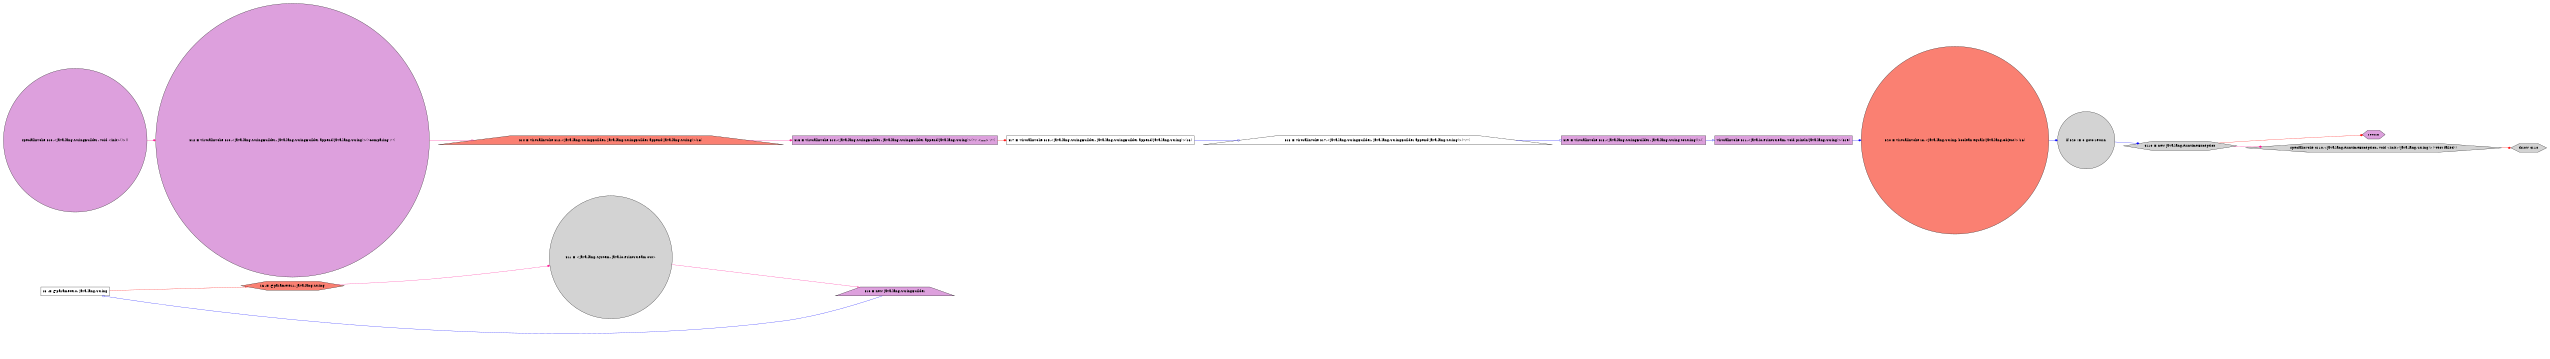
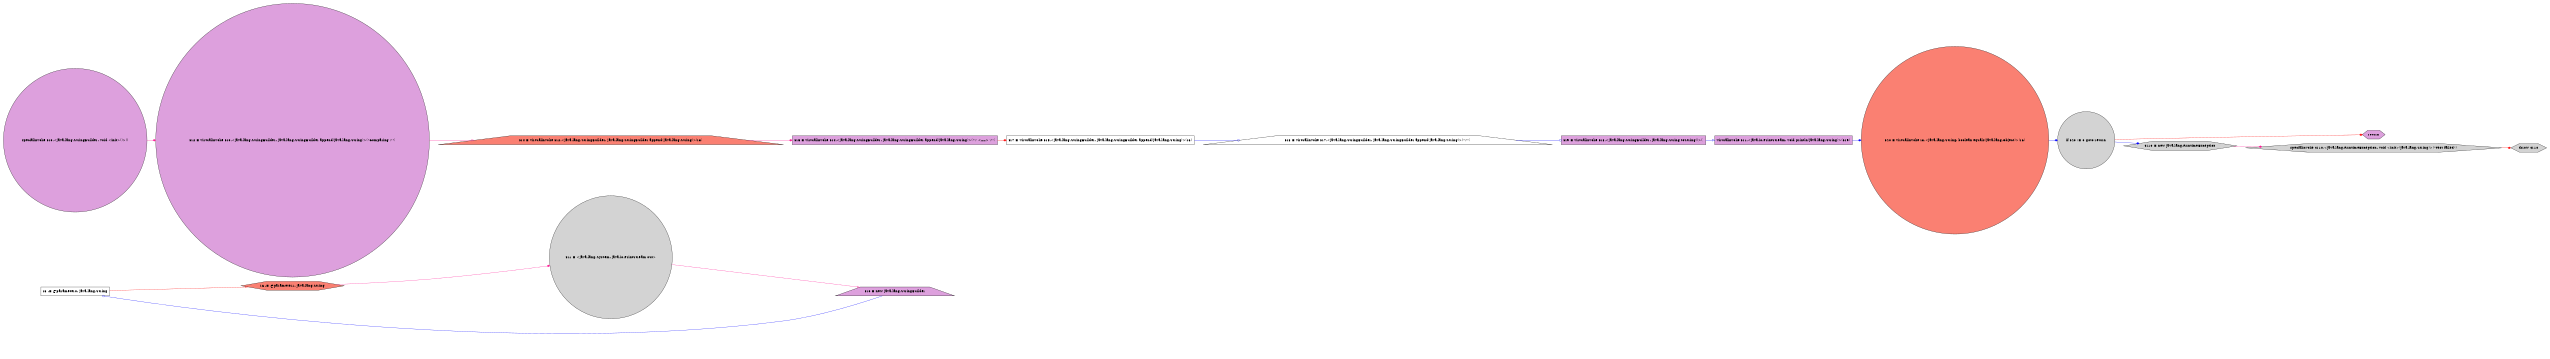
(2289, 139) -> (2237, 137)
